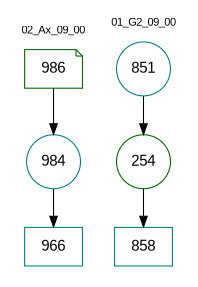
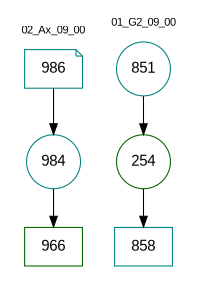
(54, 69) -> (54, 69)
(54, 247) -> (54, 247)
